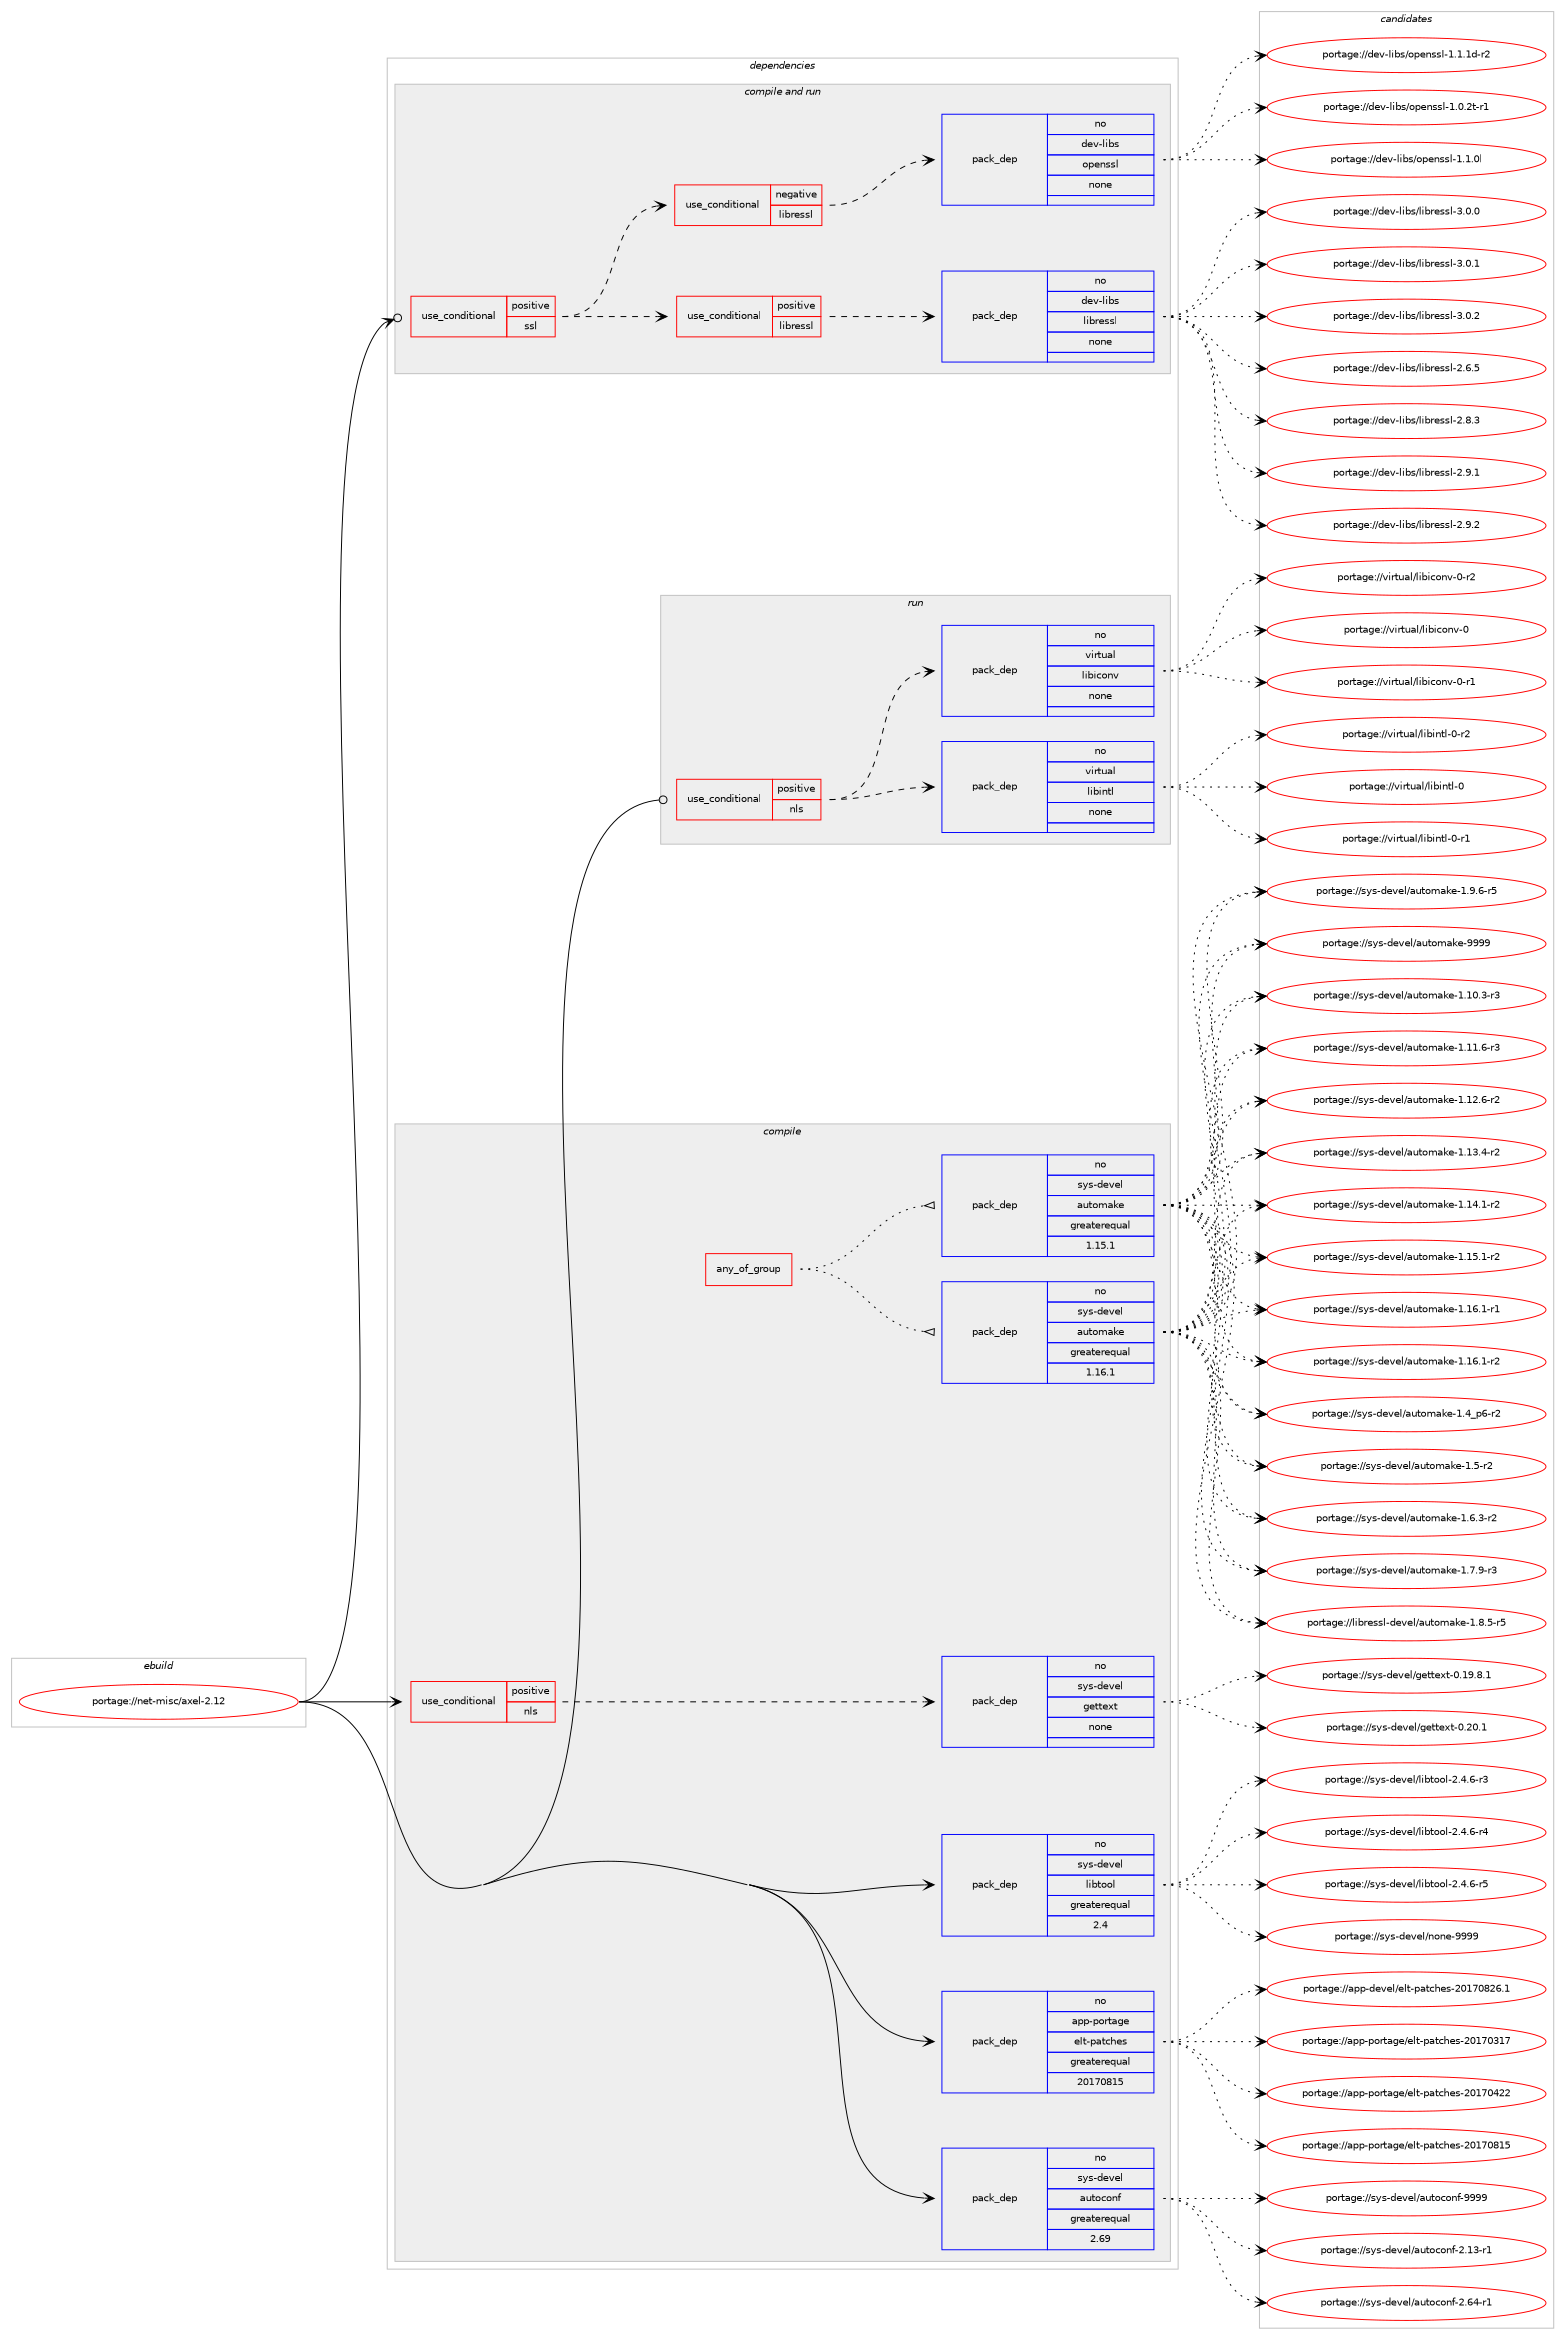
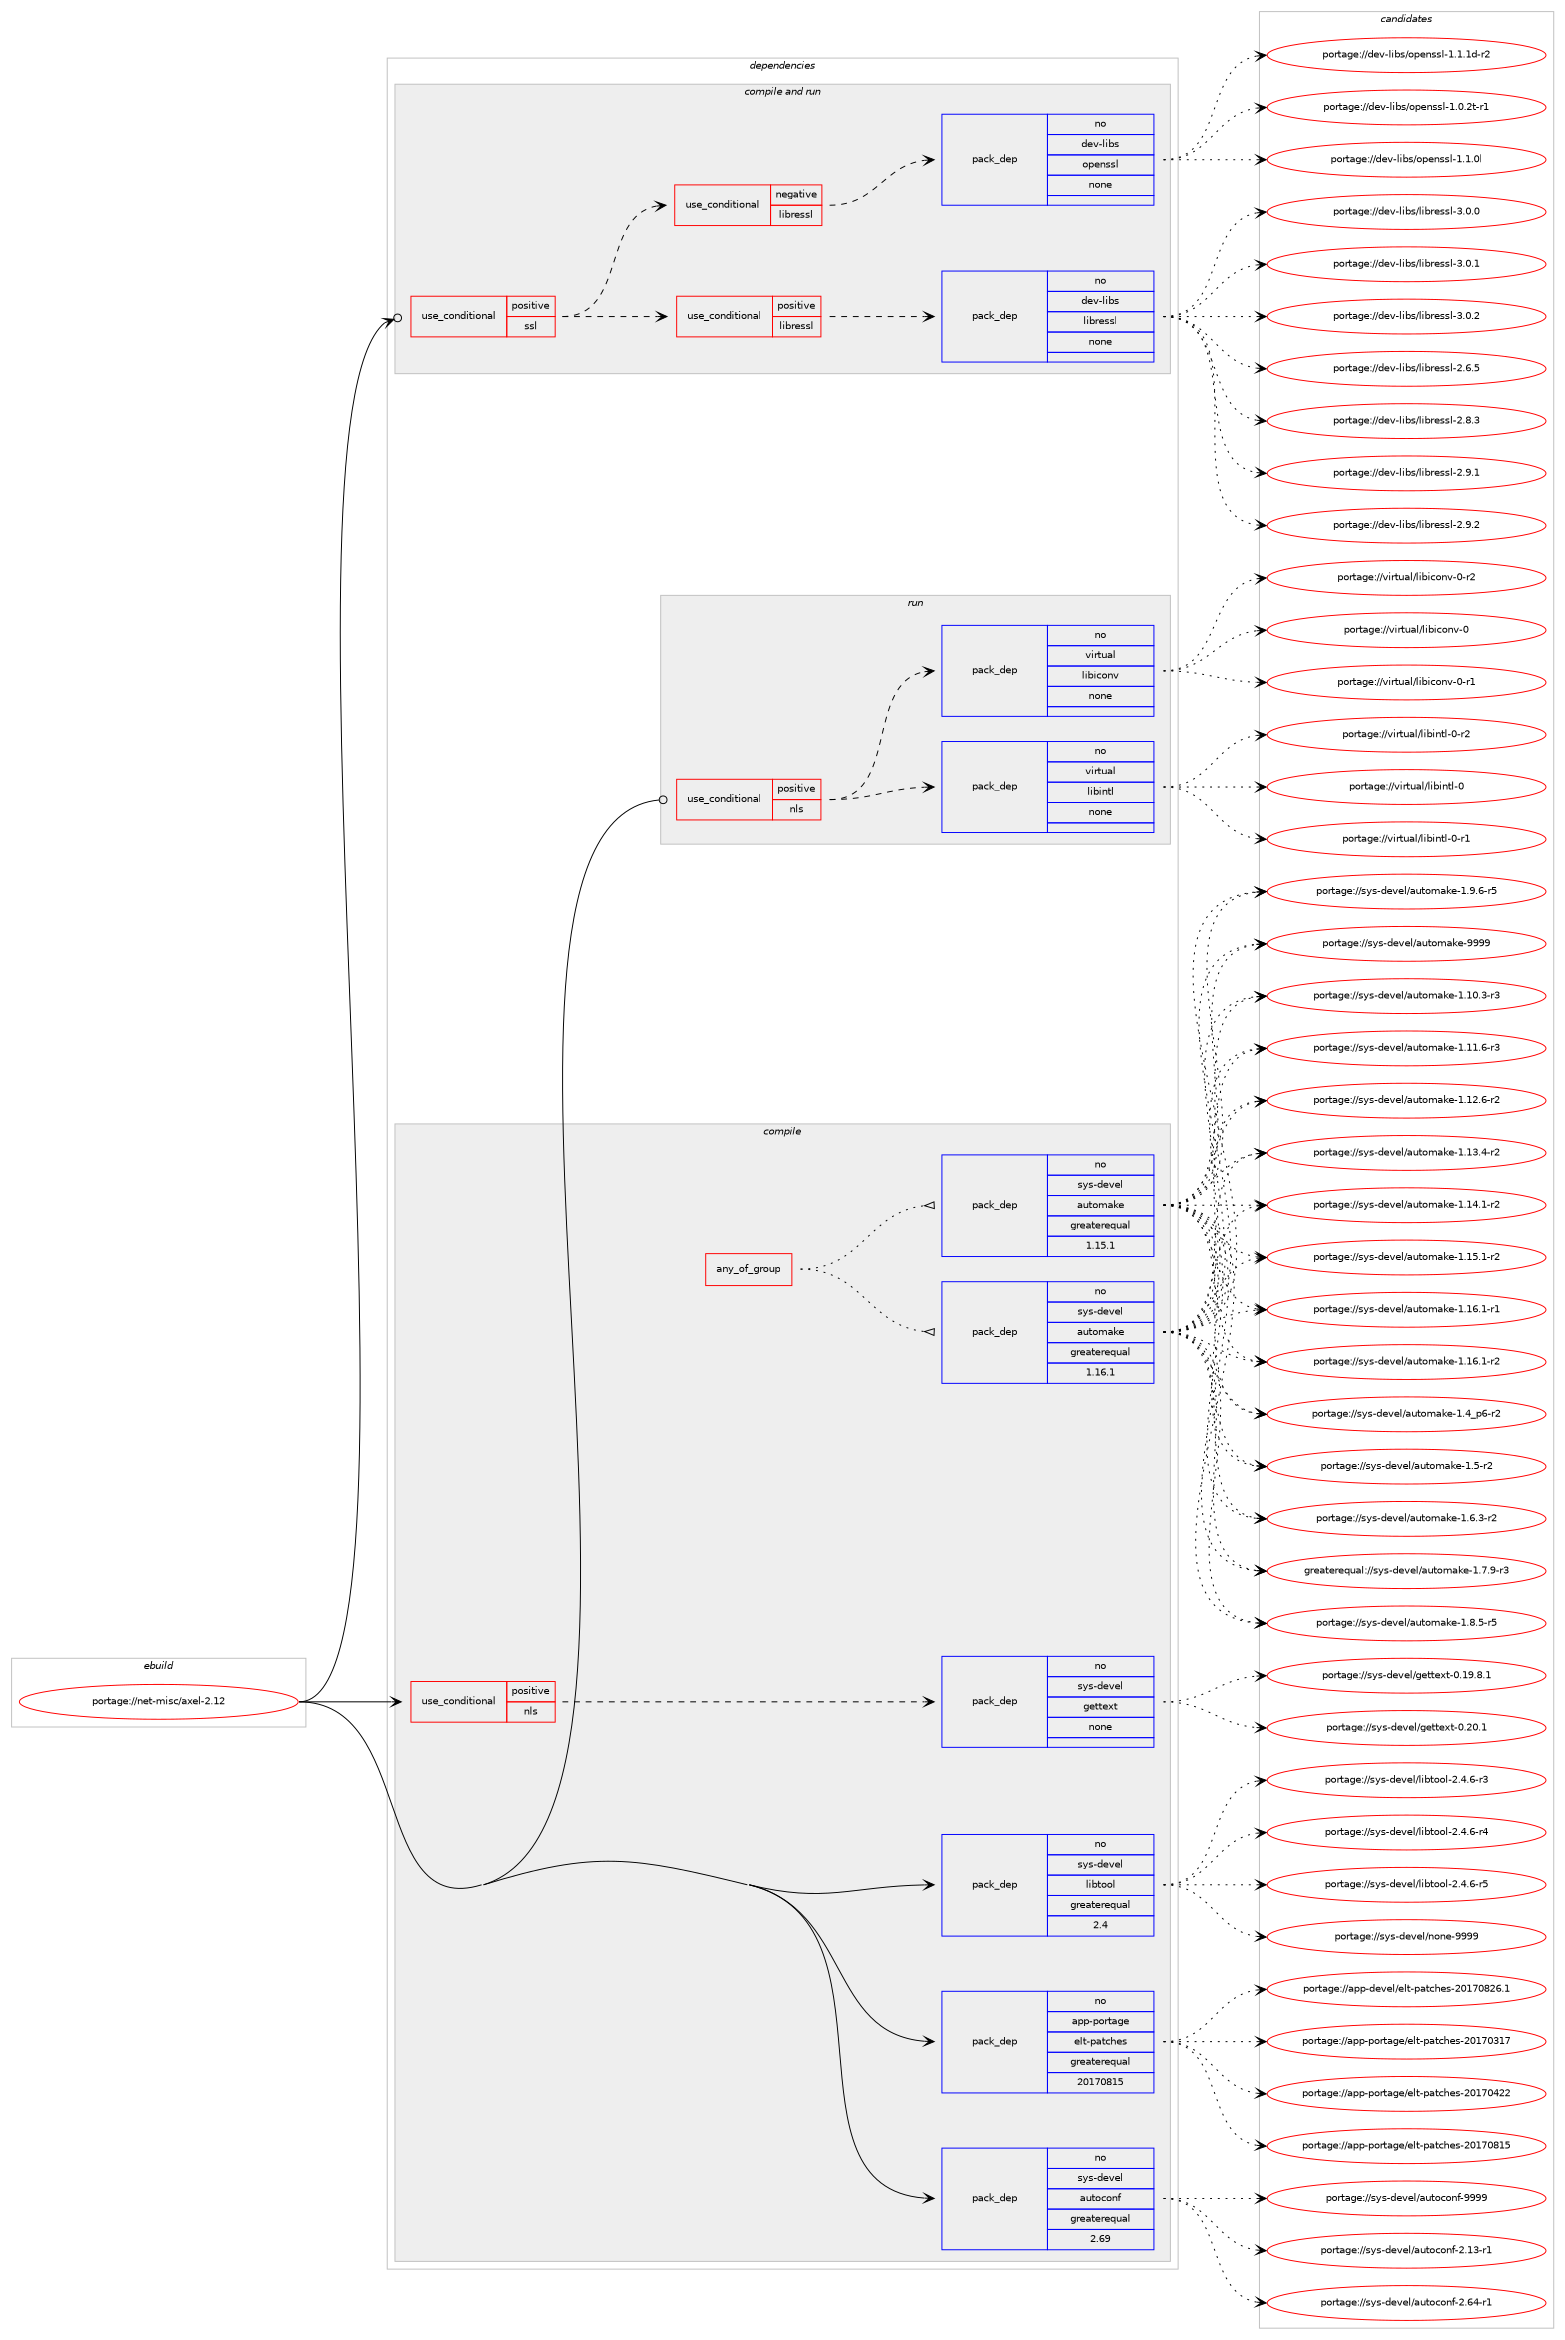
(1407, 1571) -> (1407, 1571)
(1407, 1623) -> (1407, 1623)
